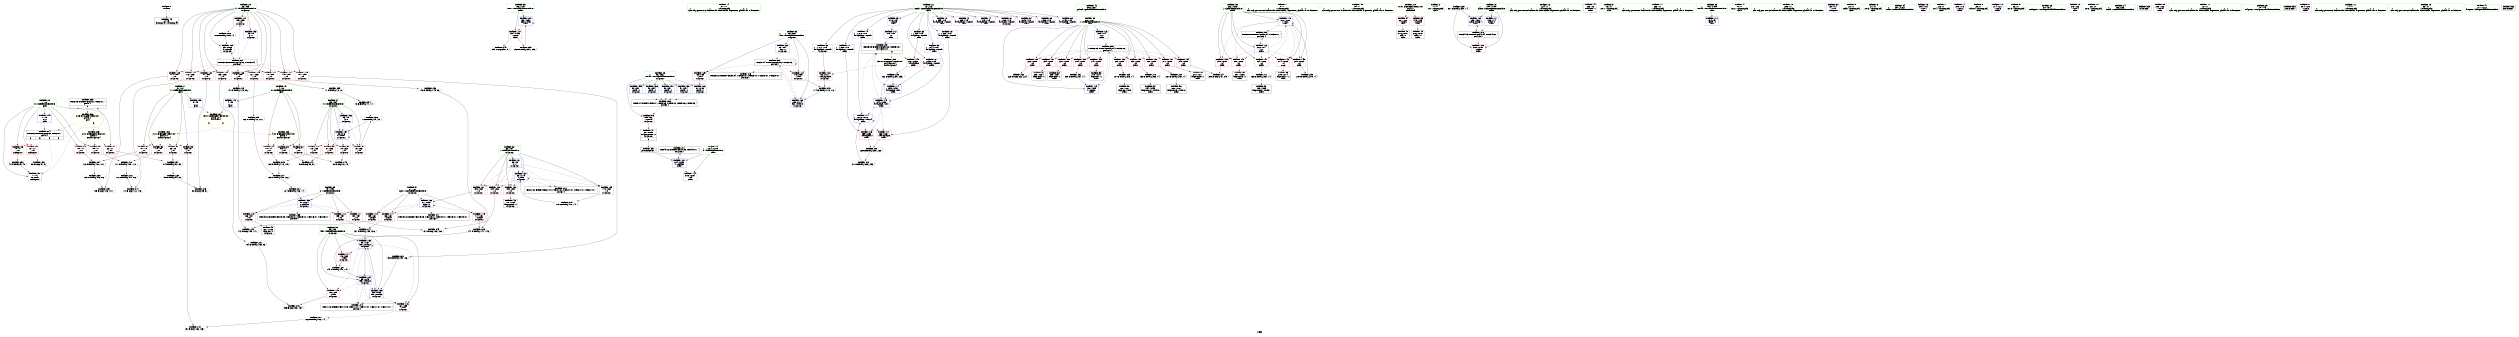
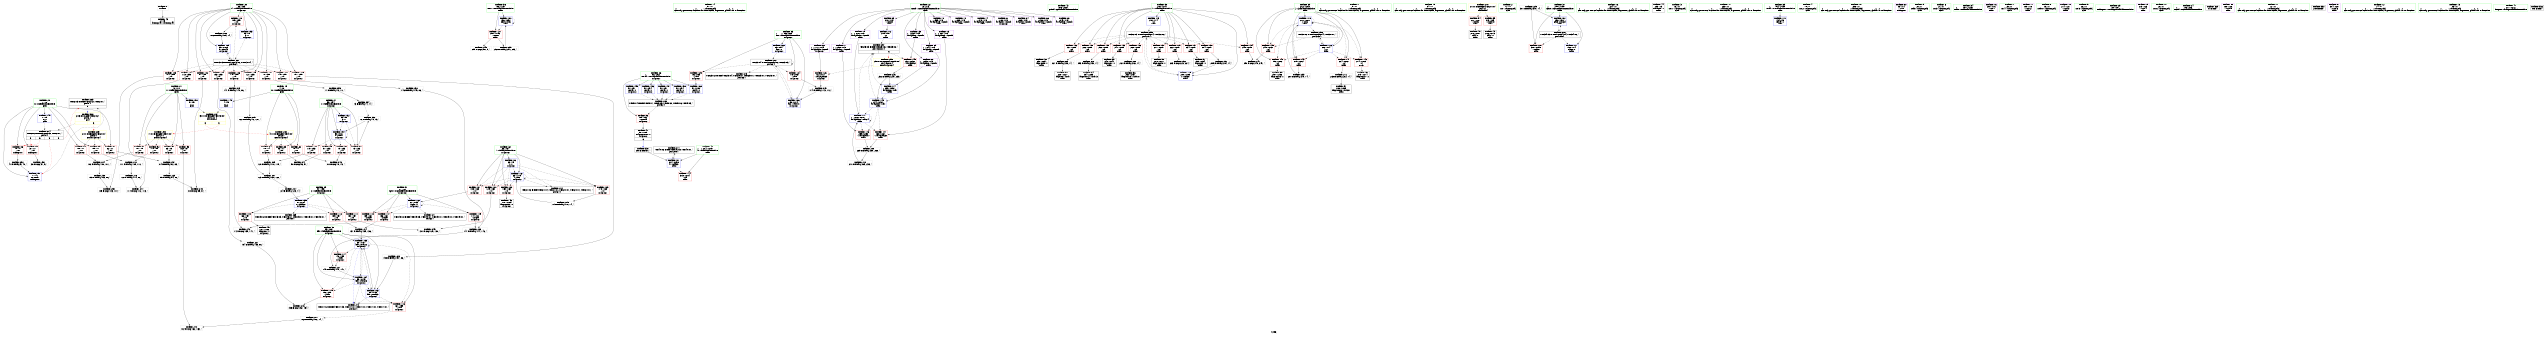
(2262, 8) -> none
(1485, 28) -> (1565, 41)
(1242, 54) -> (1291, 42)
